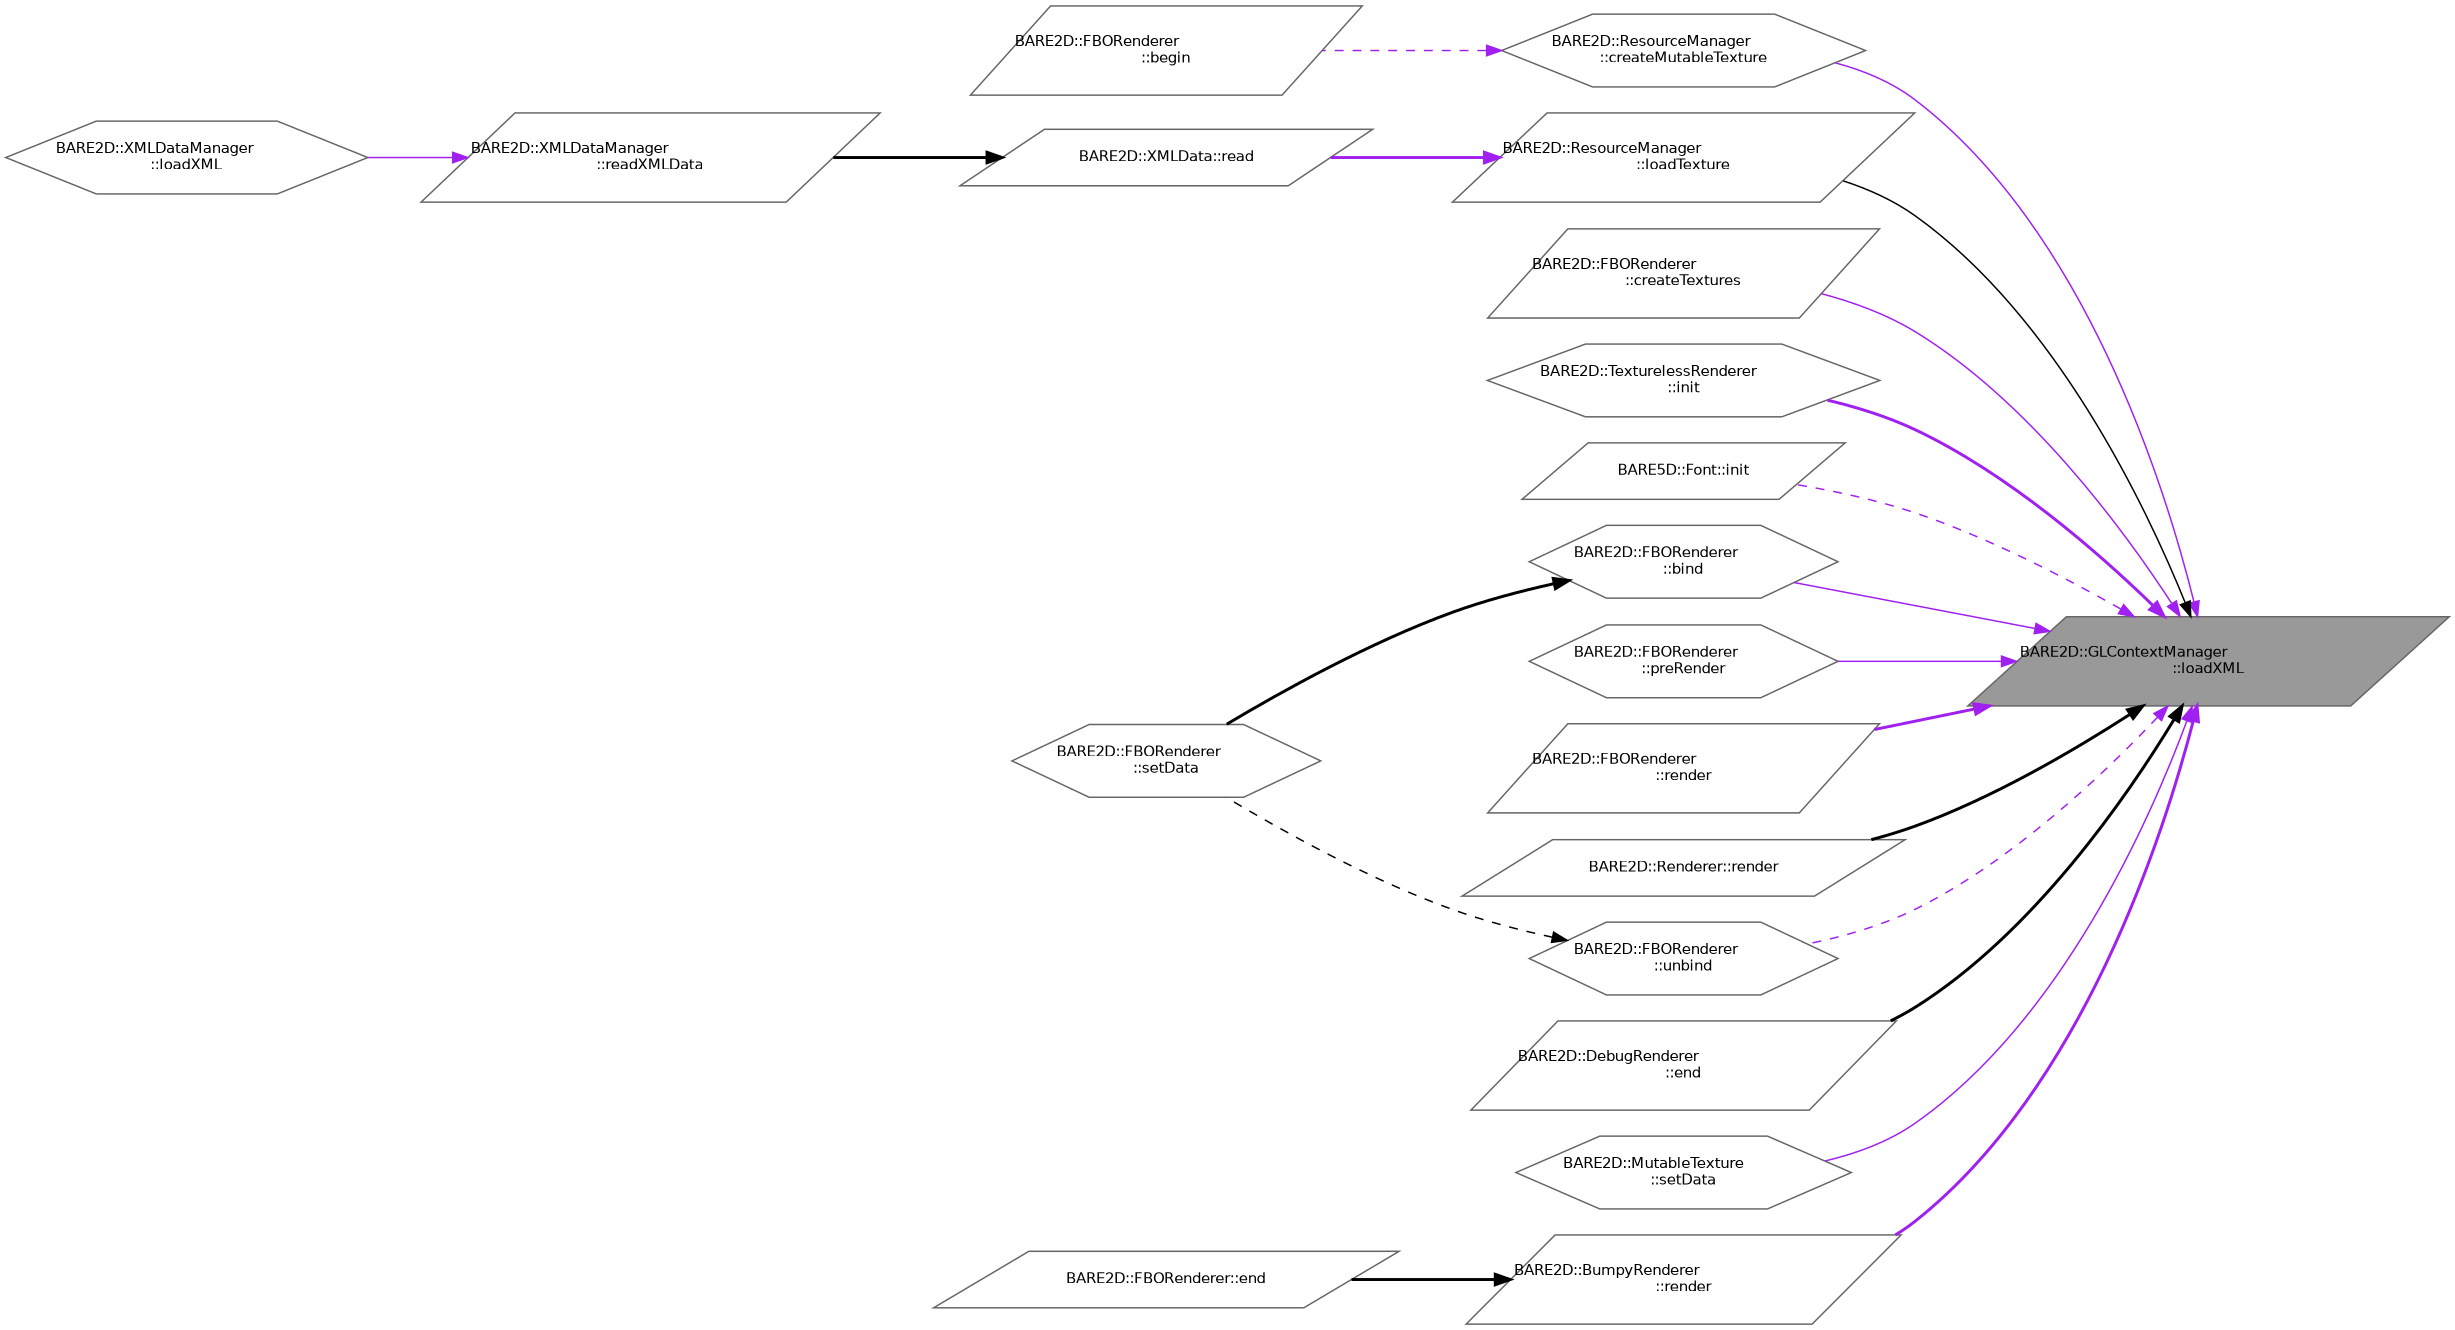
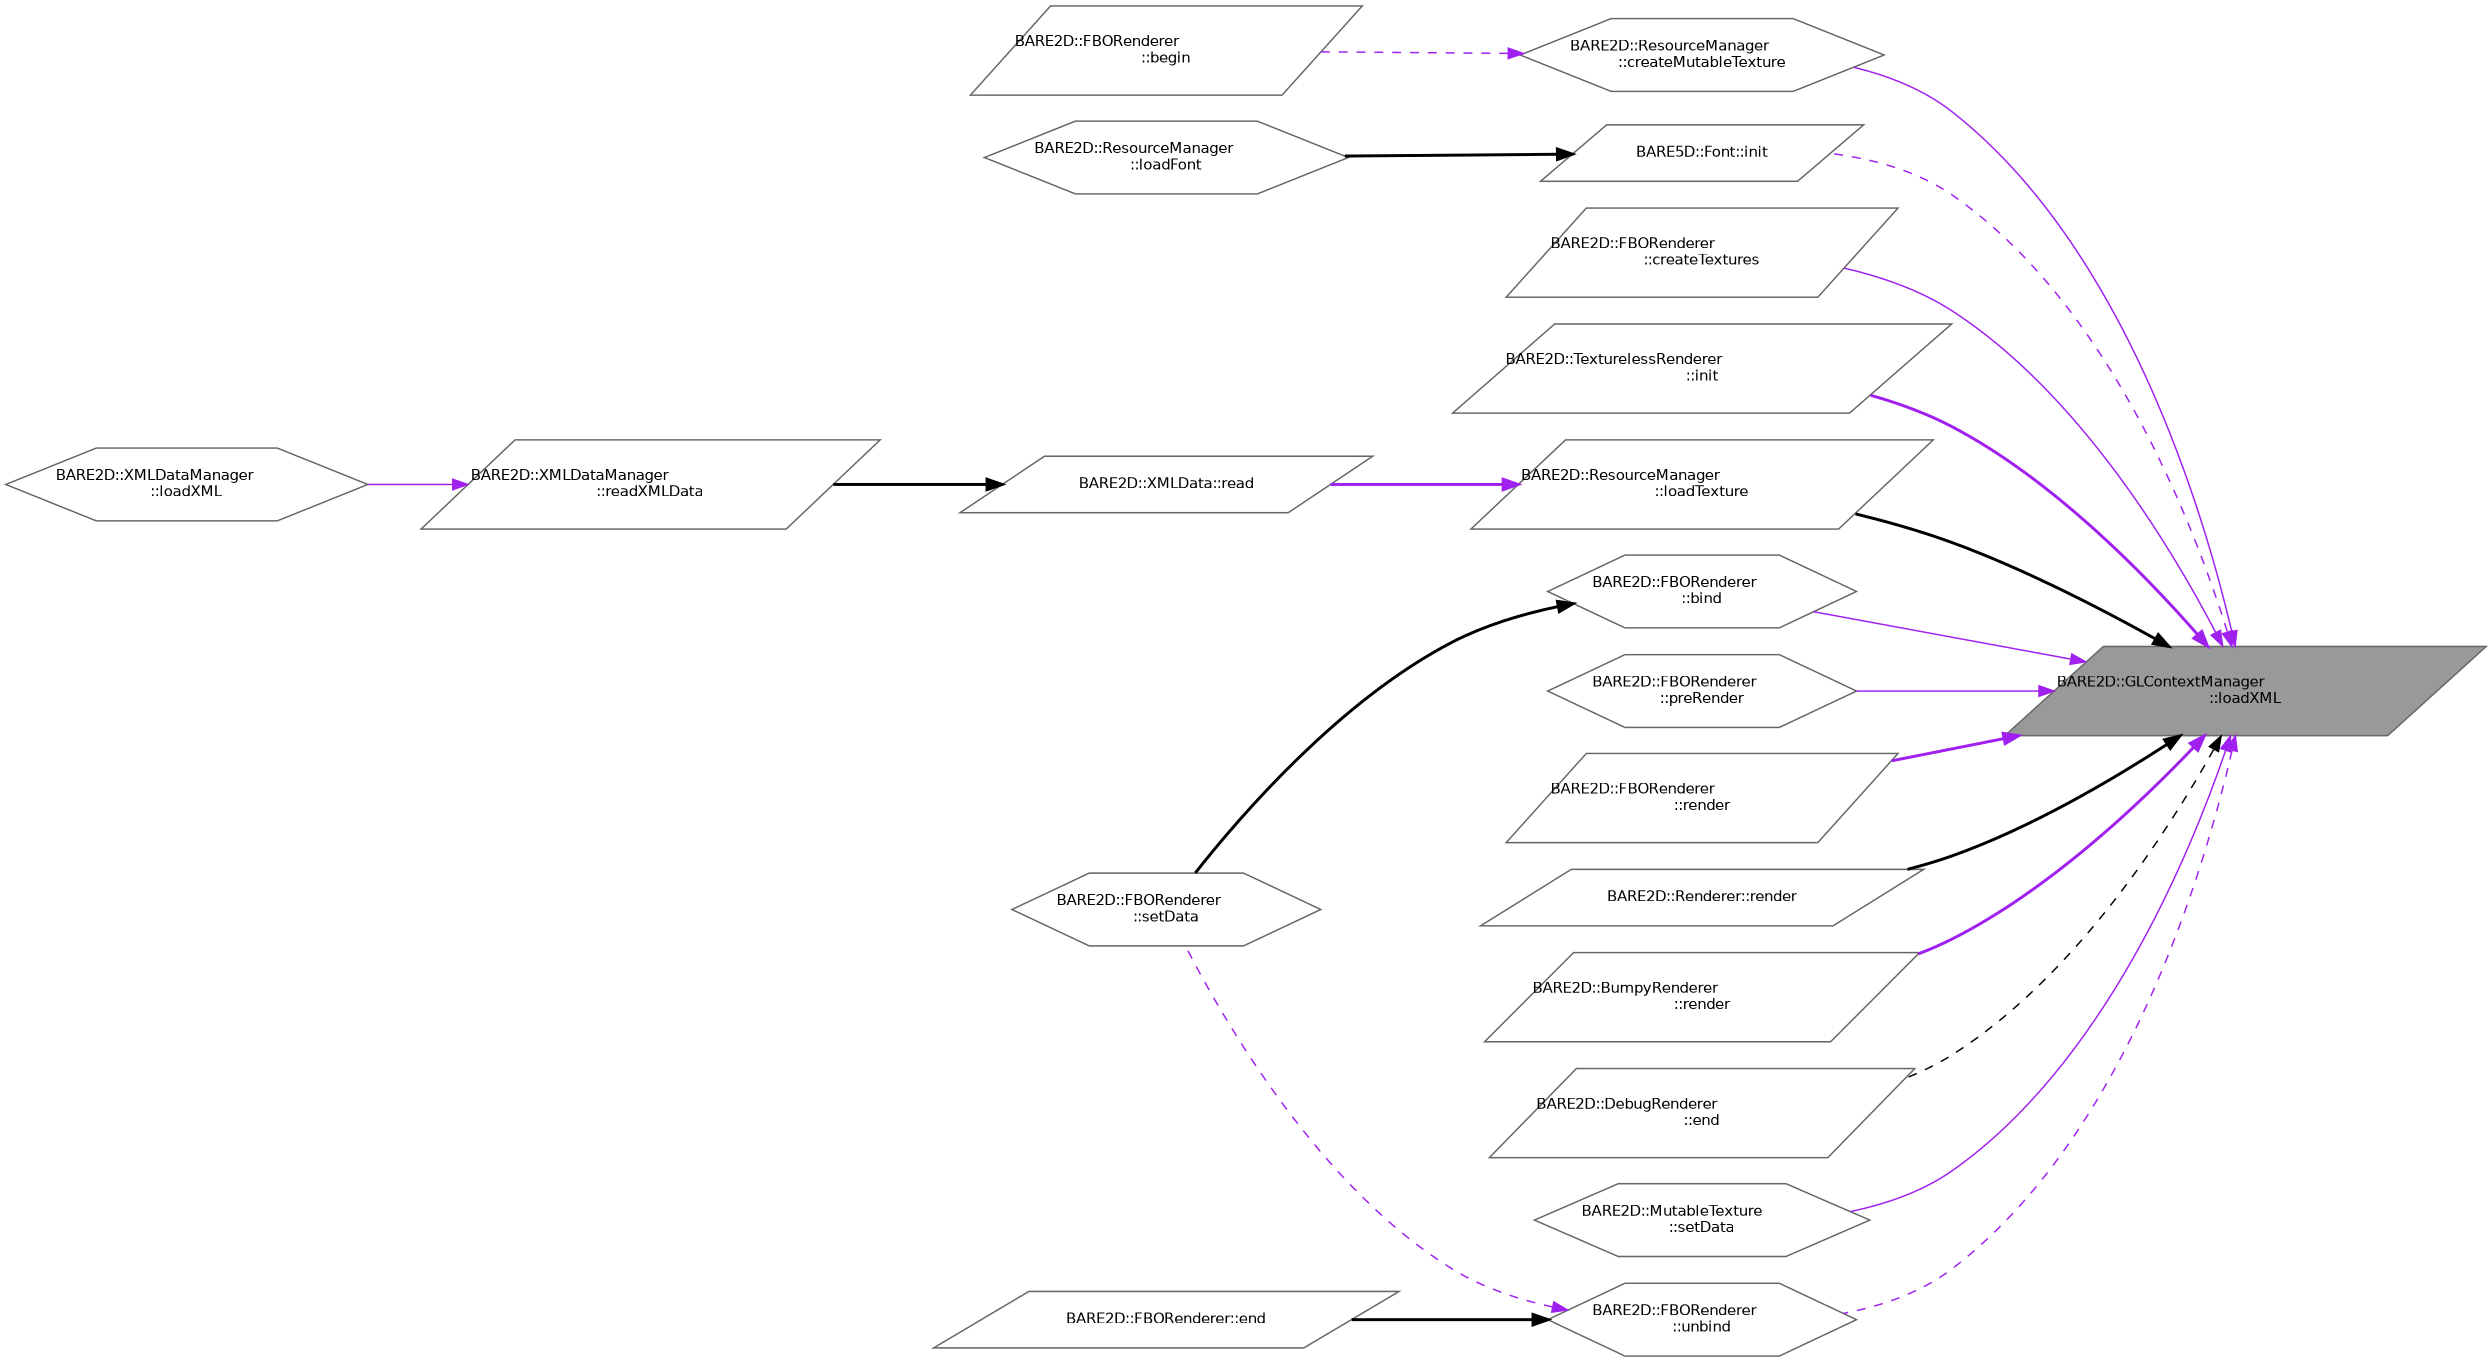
none -> (1166, 158)
(2053, 358) -> (2010, 566)
(1684, 380) -> (1702, 369)
(1384, 881) -> (1333, 1166)
(2051, 888) -> (2084, 938)
(1423, 1280) -> (1442, 1320)
